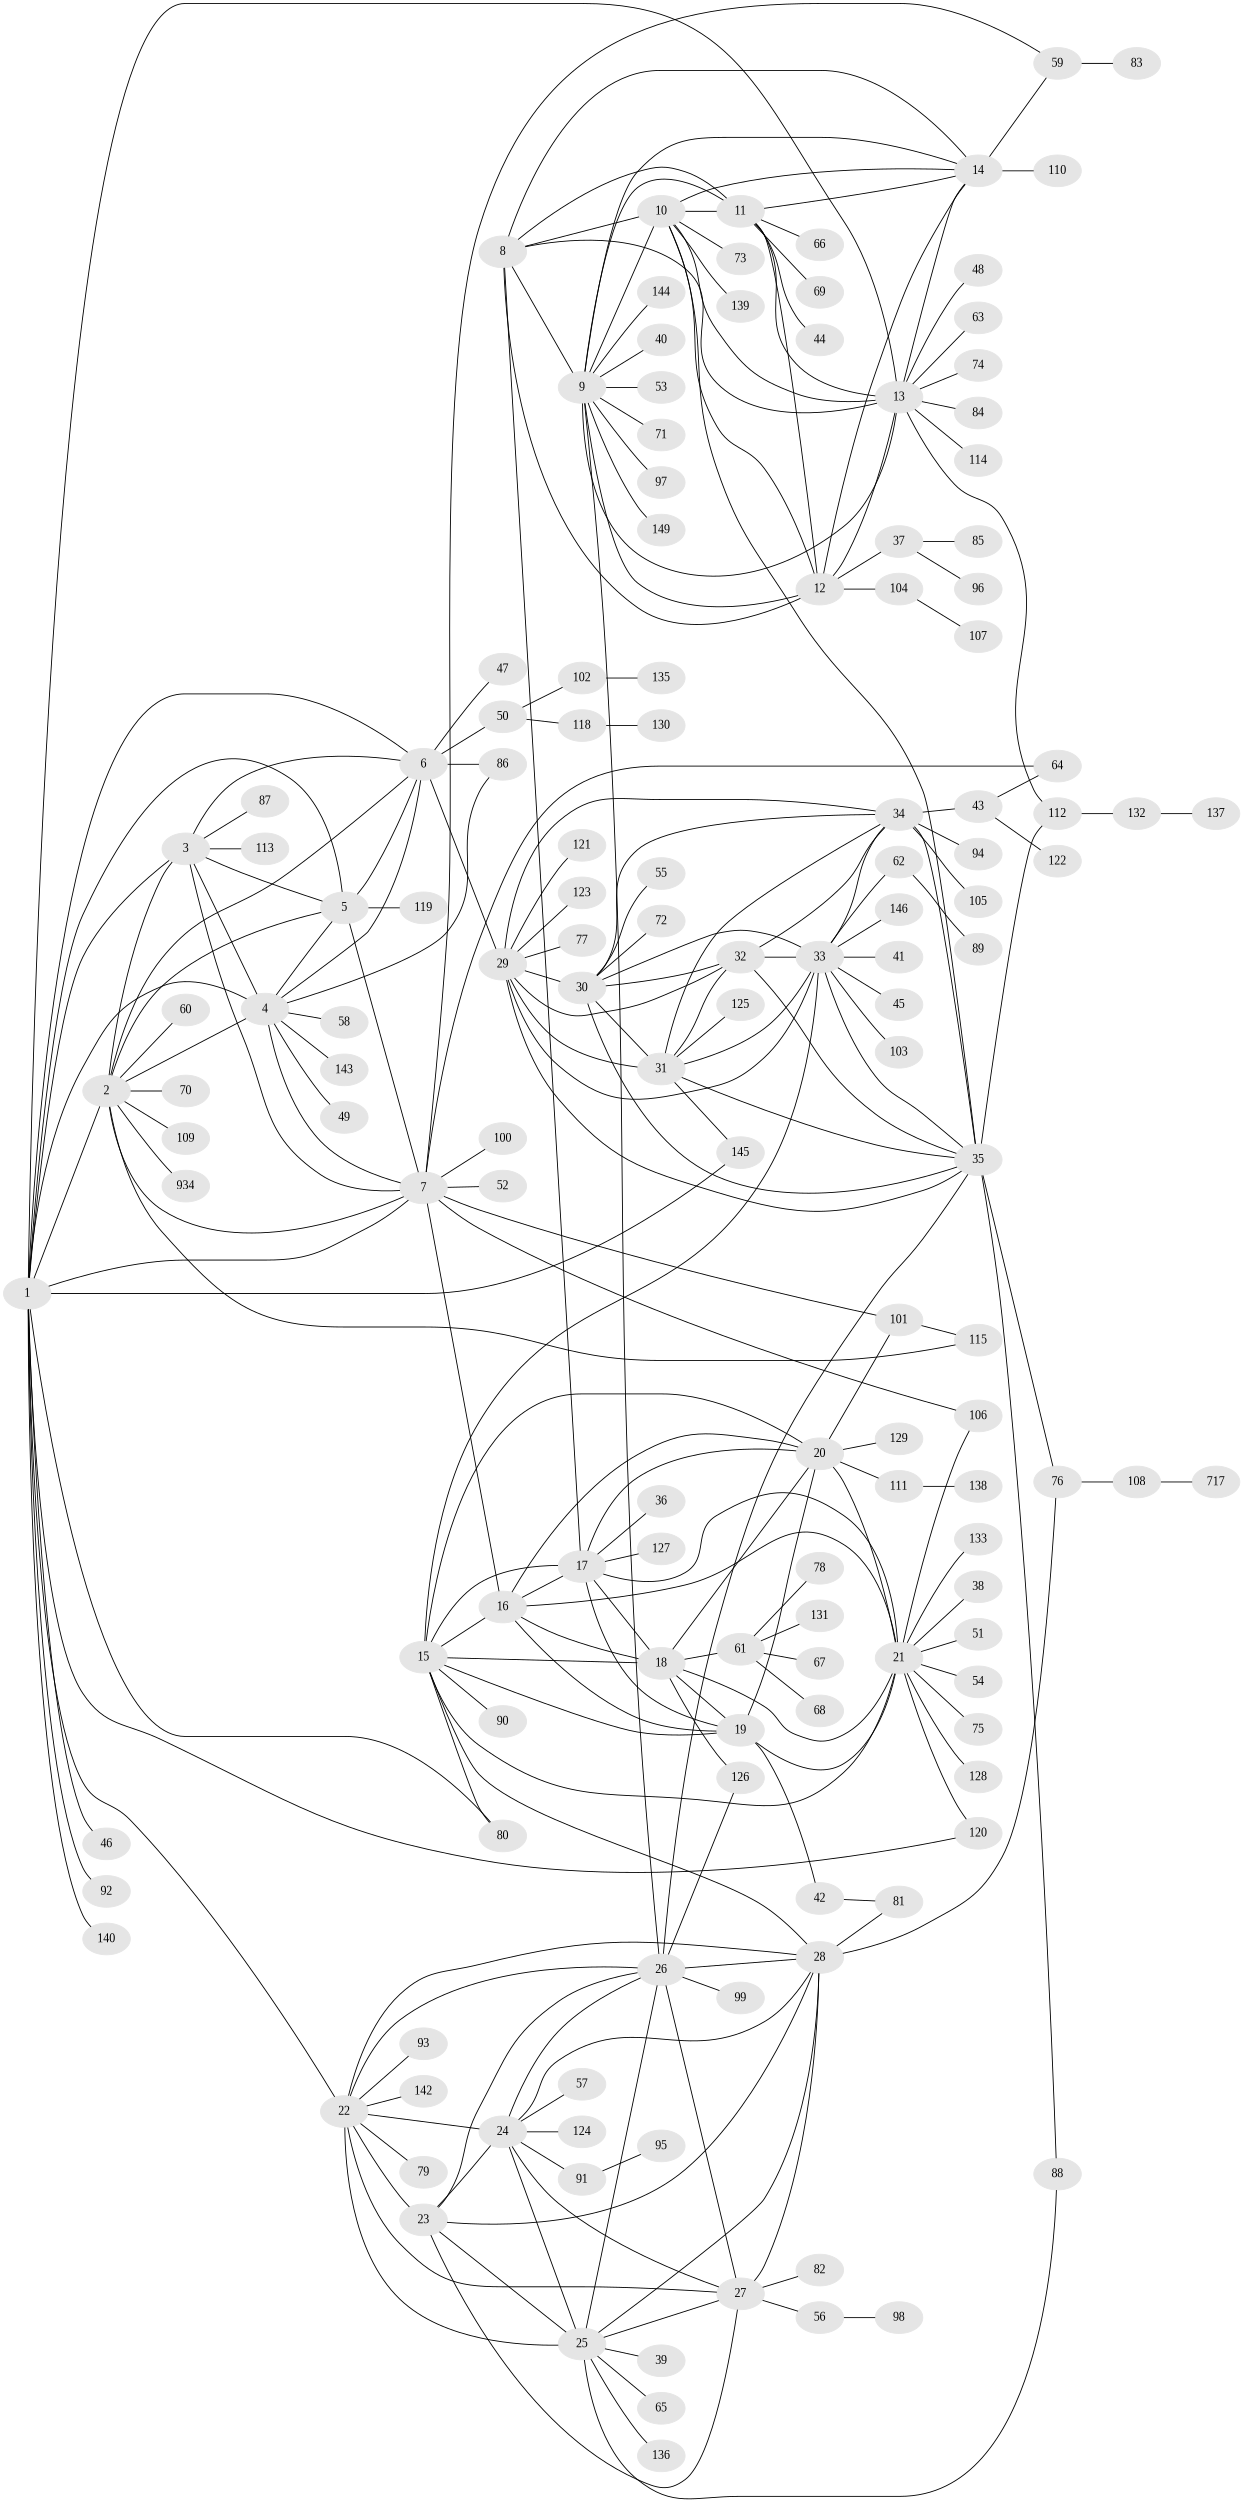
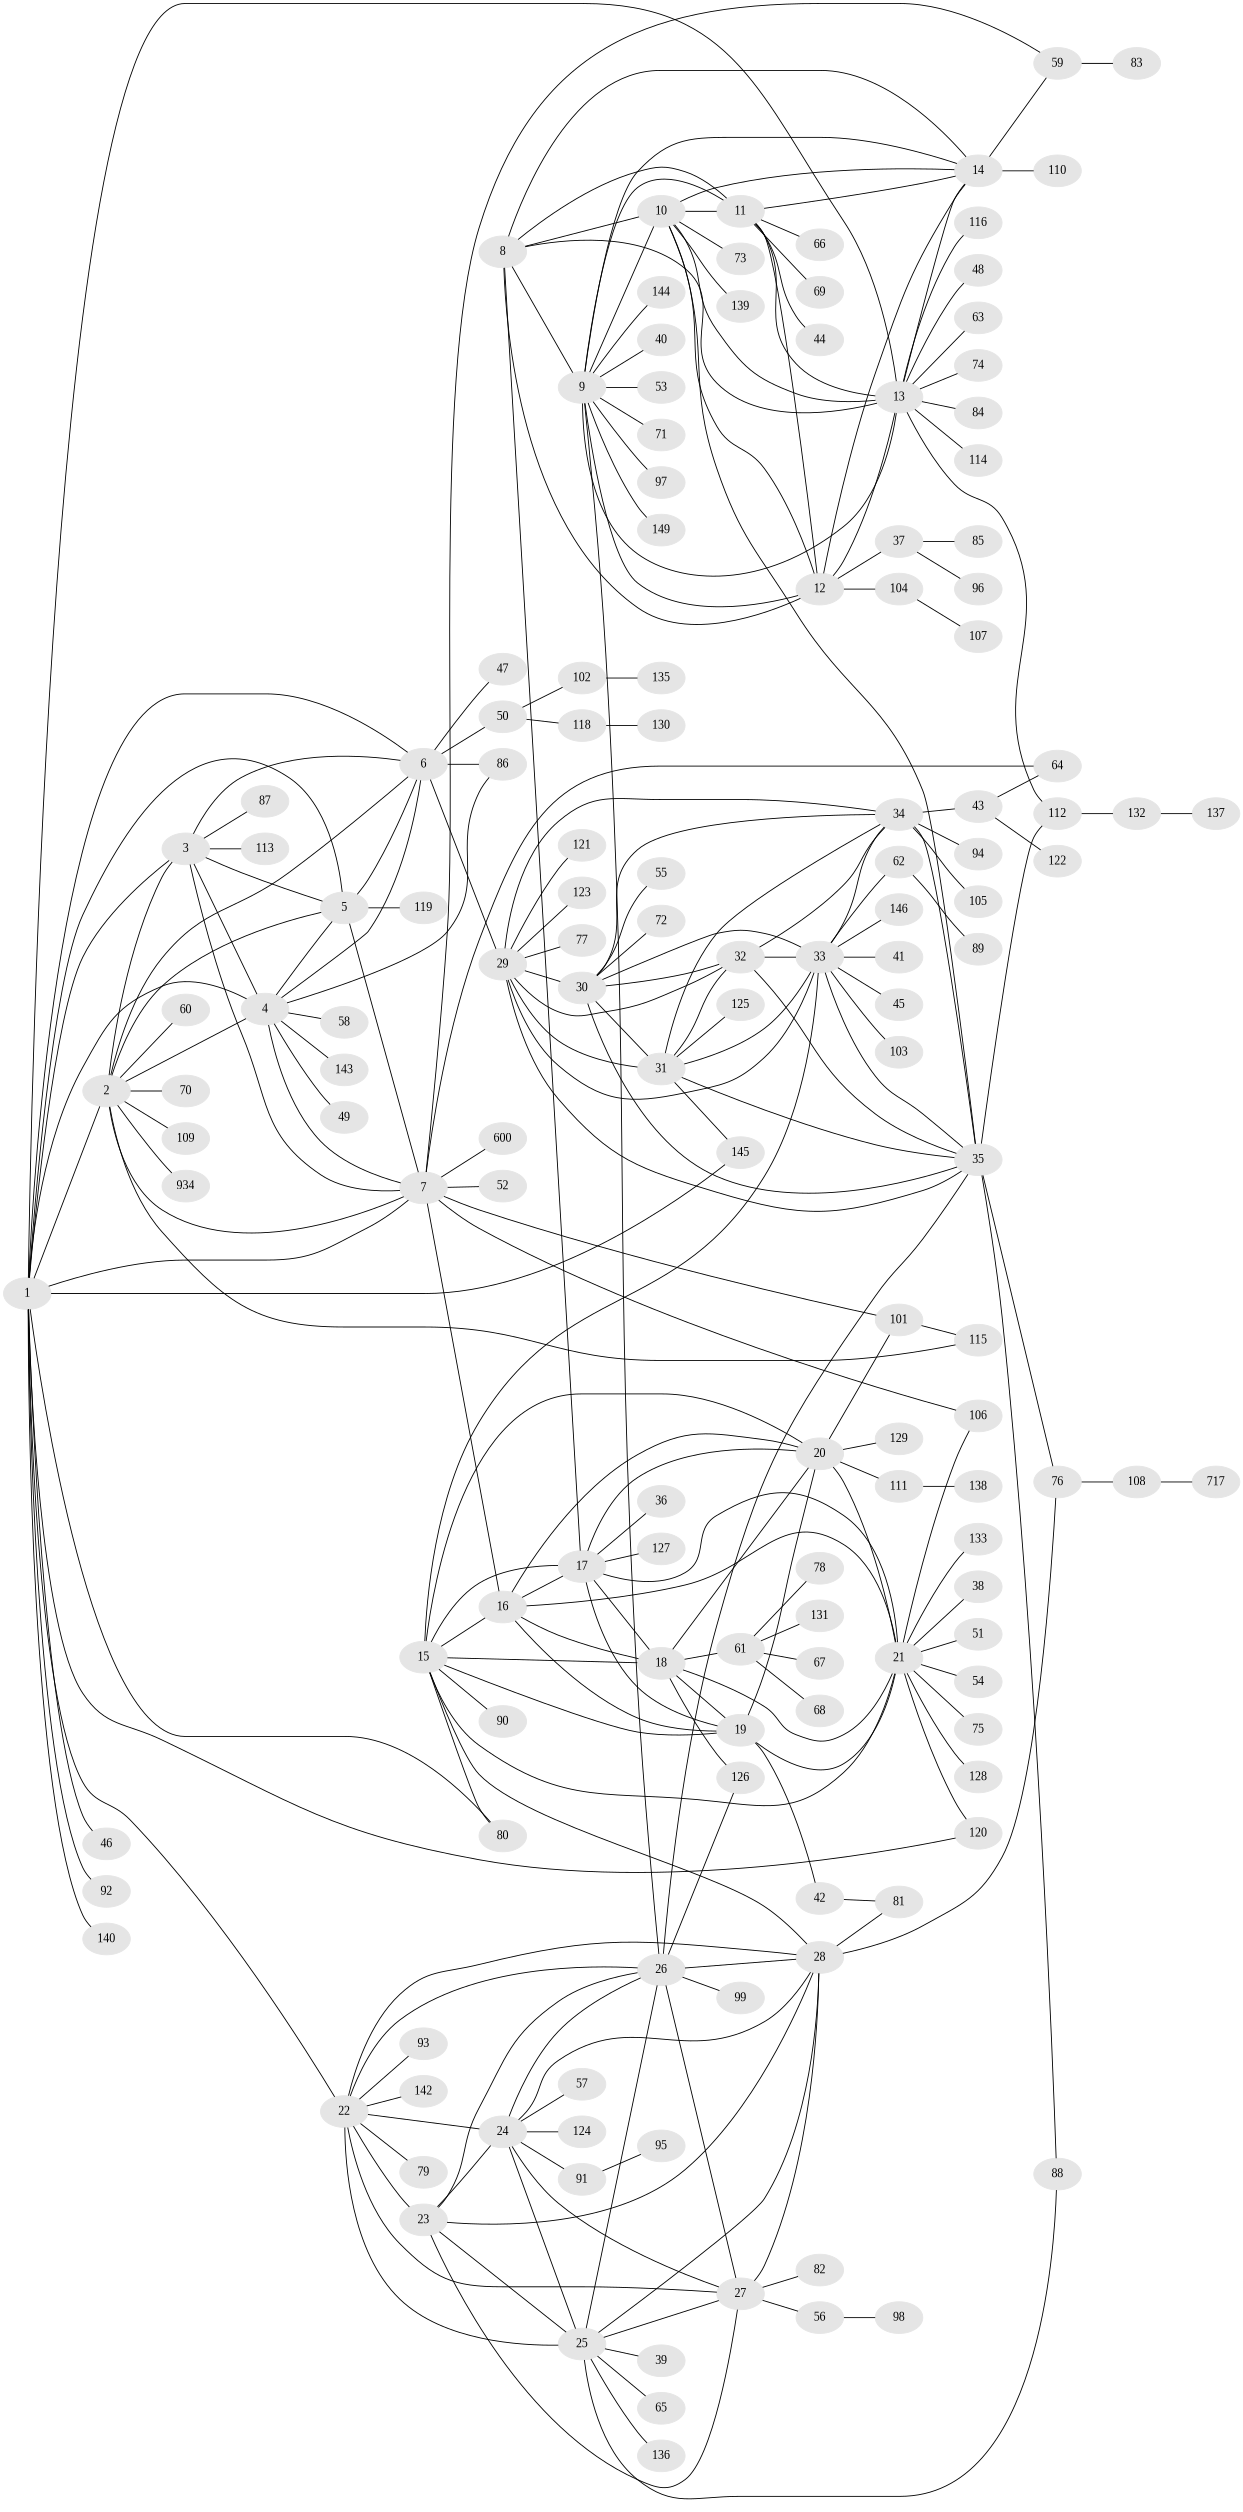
none -> (978, 223)
(503, 1139) -> (503, 1139)
